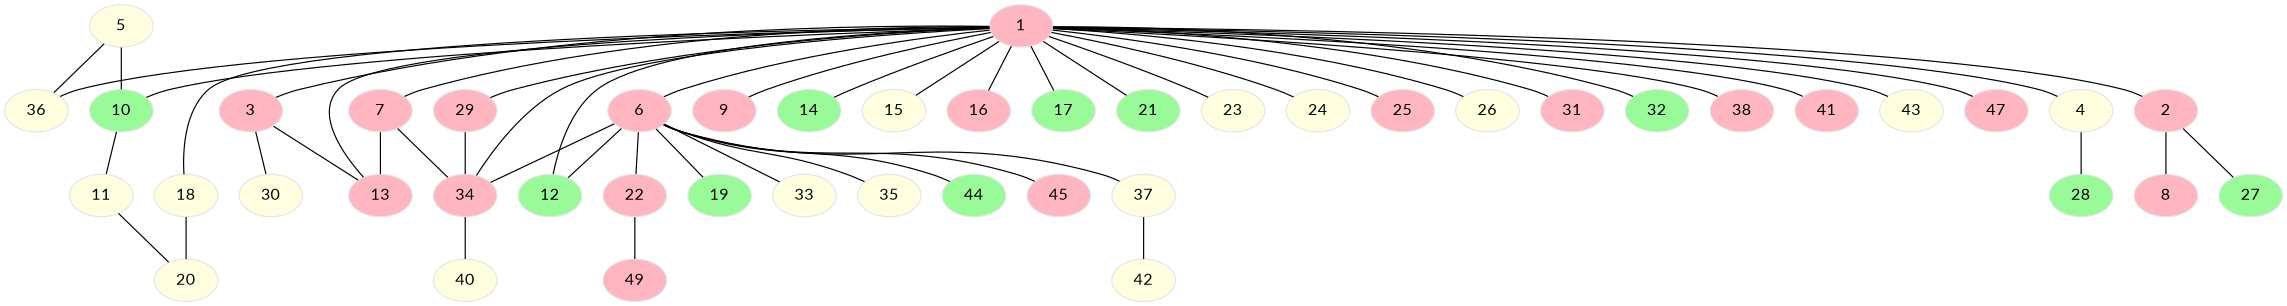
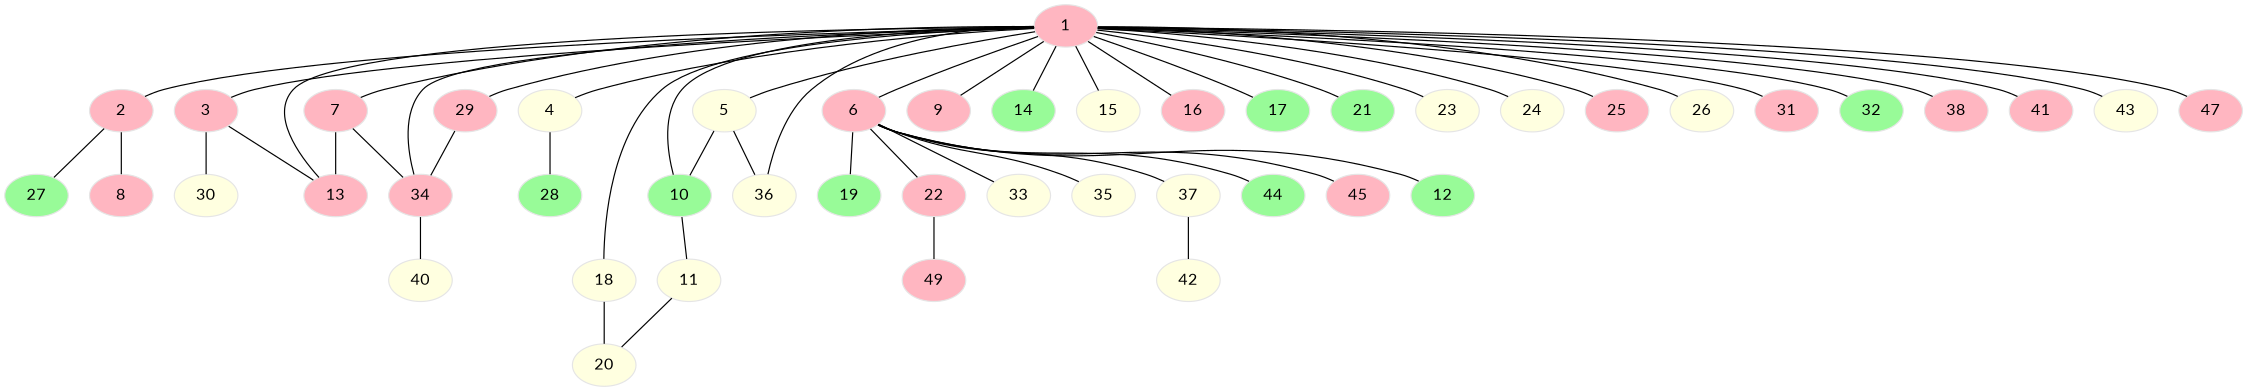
(742, 48) -> (891, 59)
(549, 155) -> none
